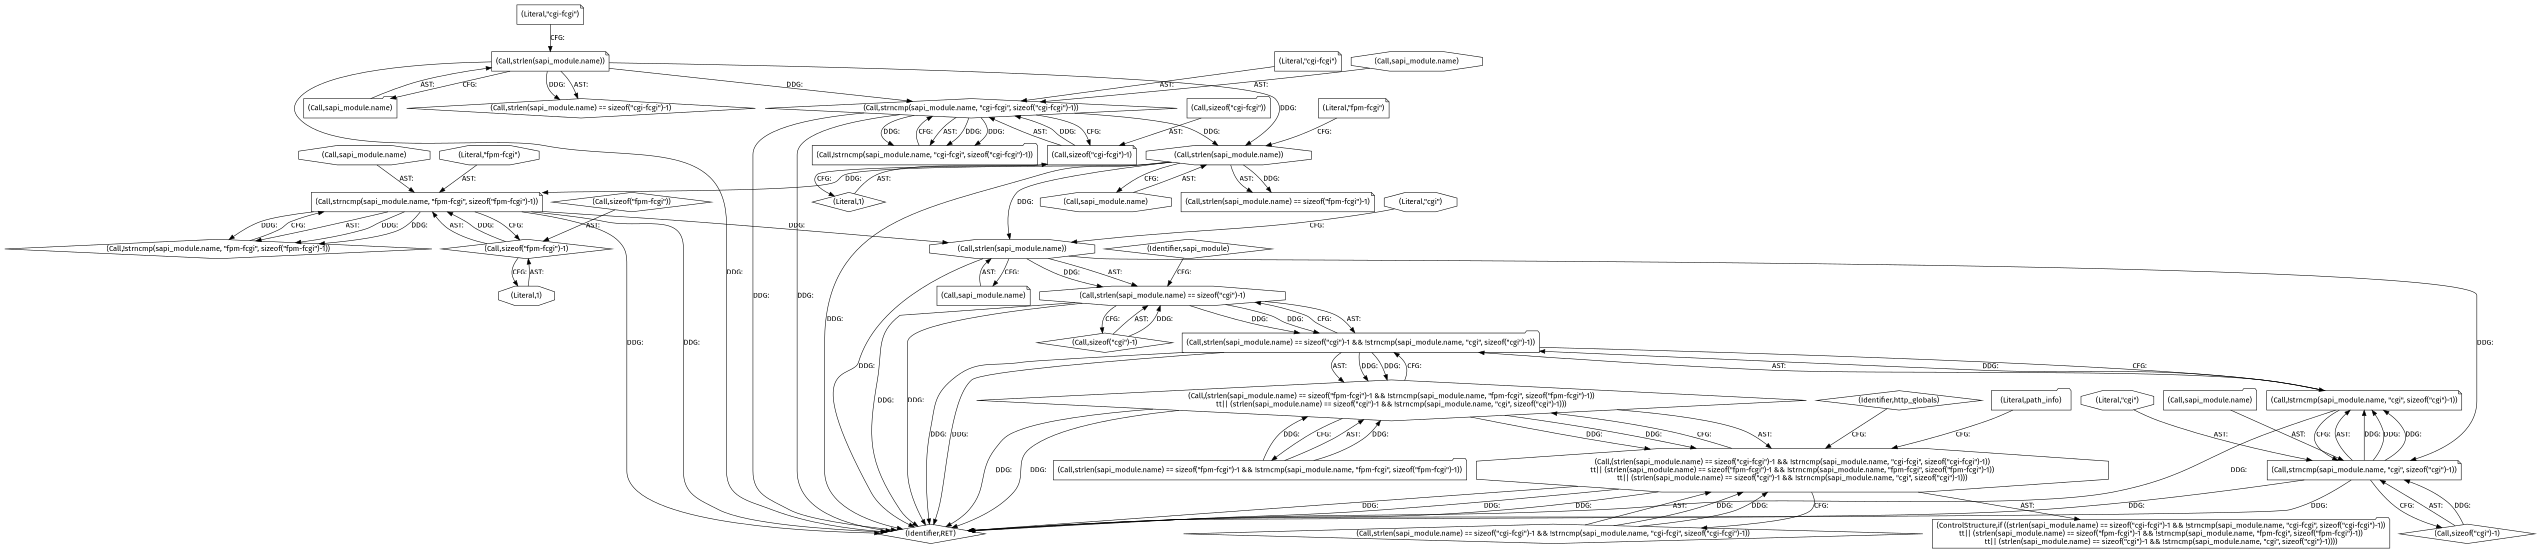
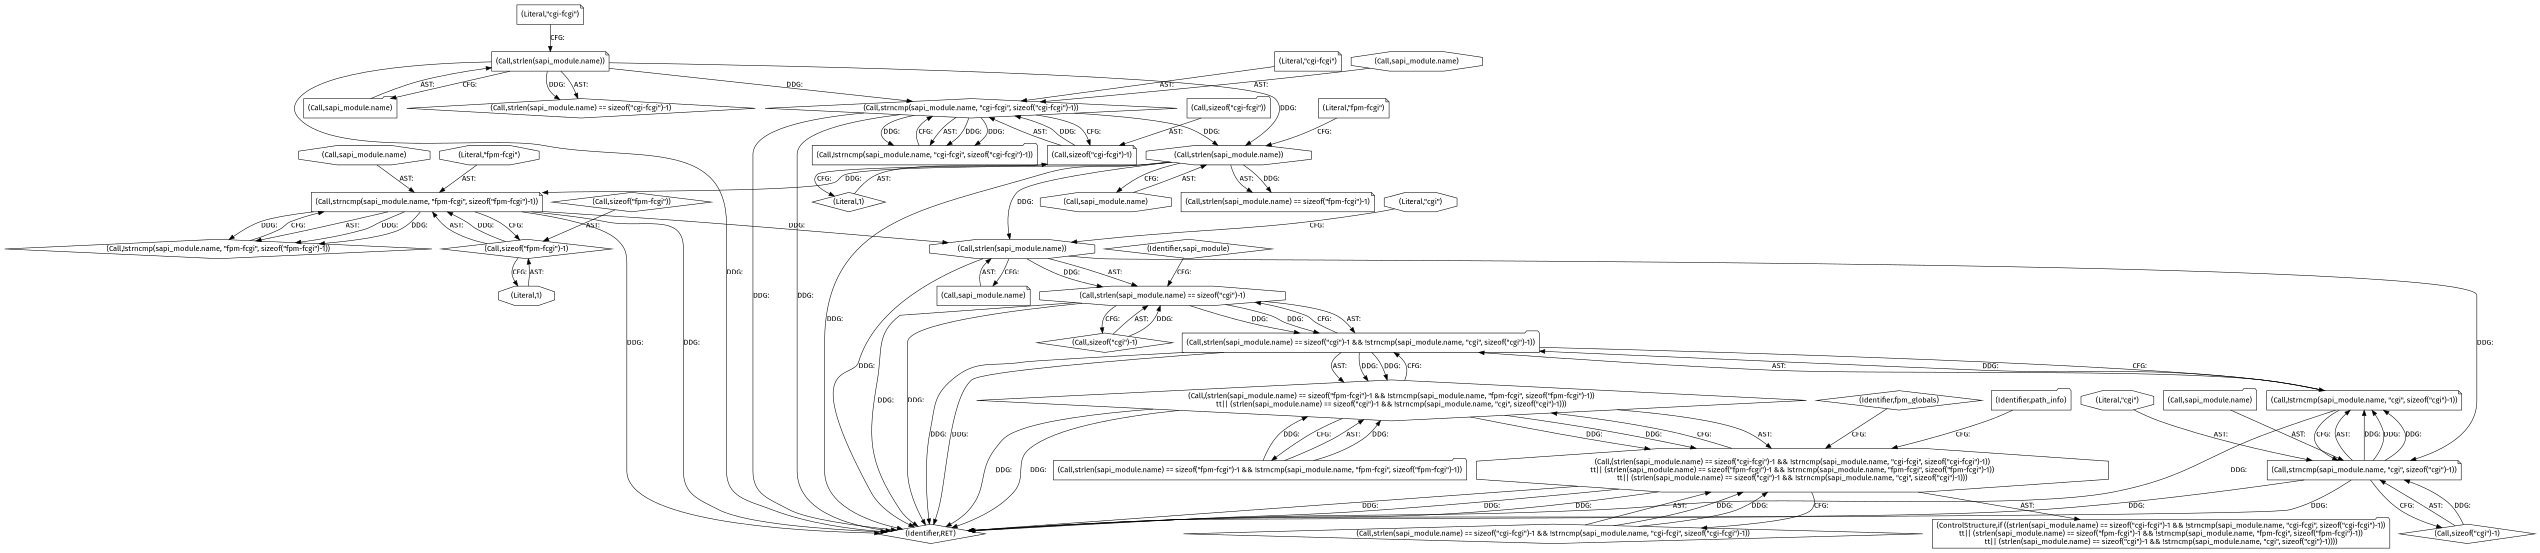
(1899, 400) -> (1899, 400)
(2031, 400) -> (2031, 400)
